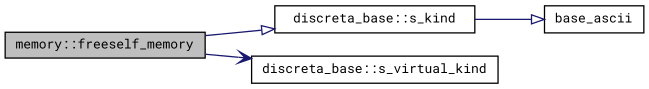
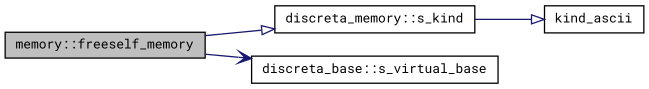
(375, 19) -> (375, 19)
(594, 19) -> (594, 19)
(375, 70) -> (375, 70)
